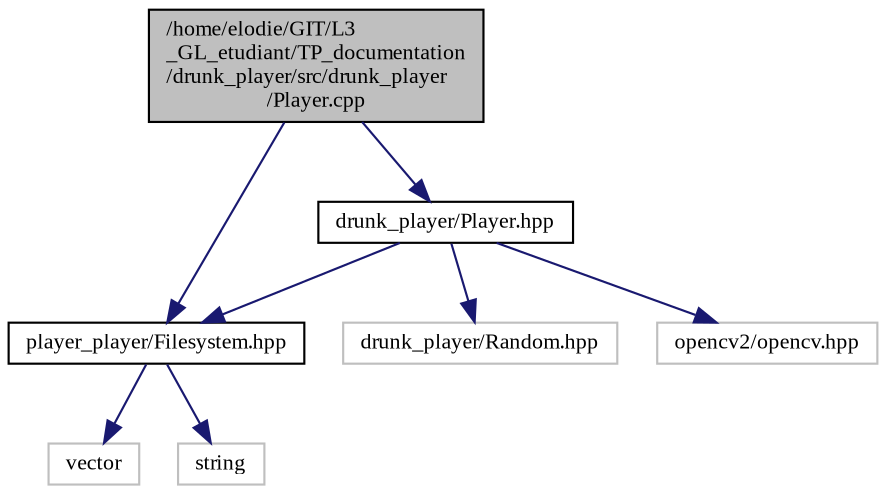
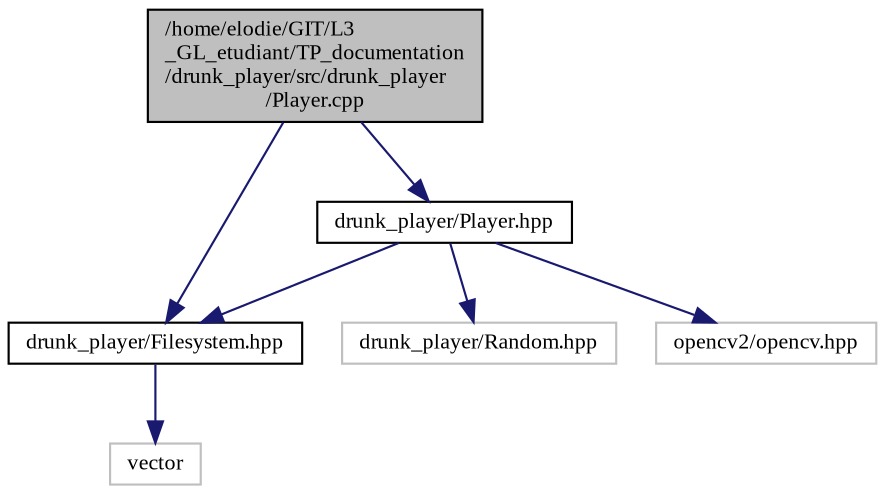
(156, 343) -> (155, 343)
(221, 464) -> none
